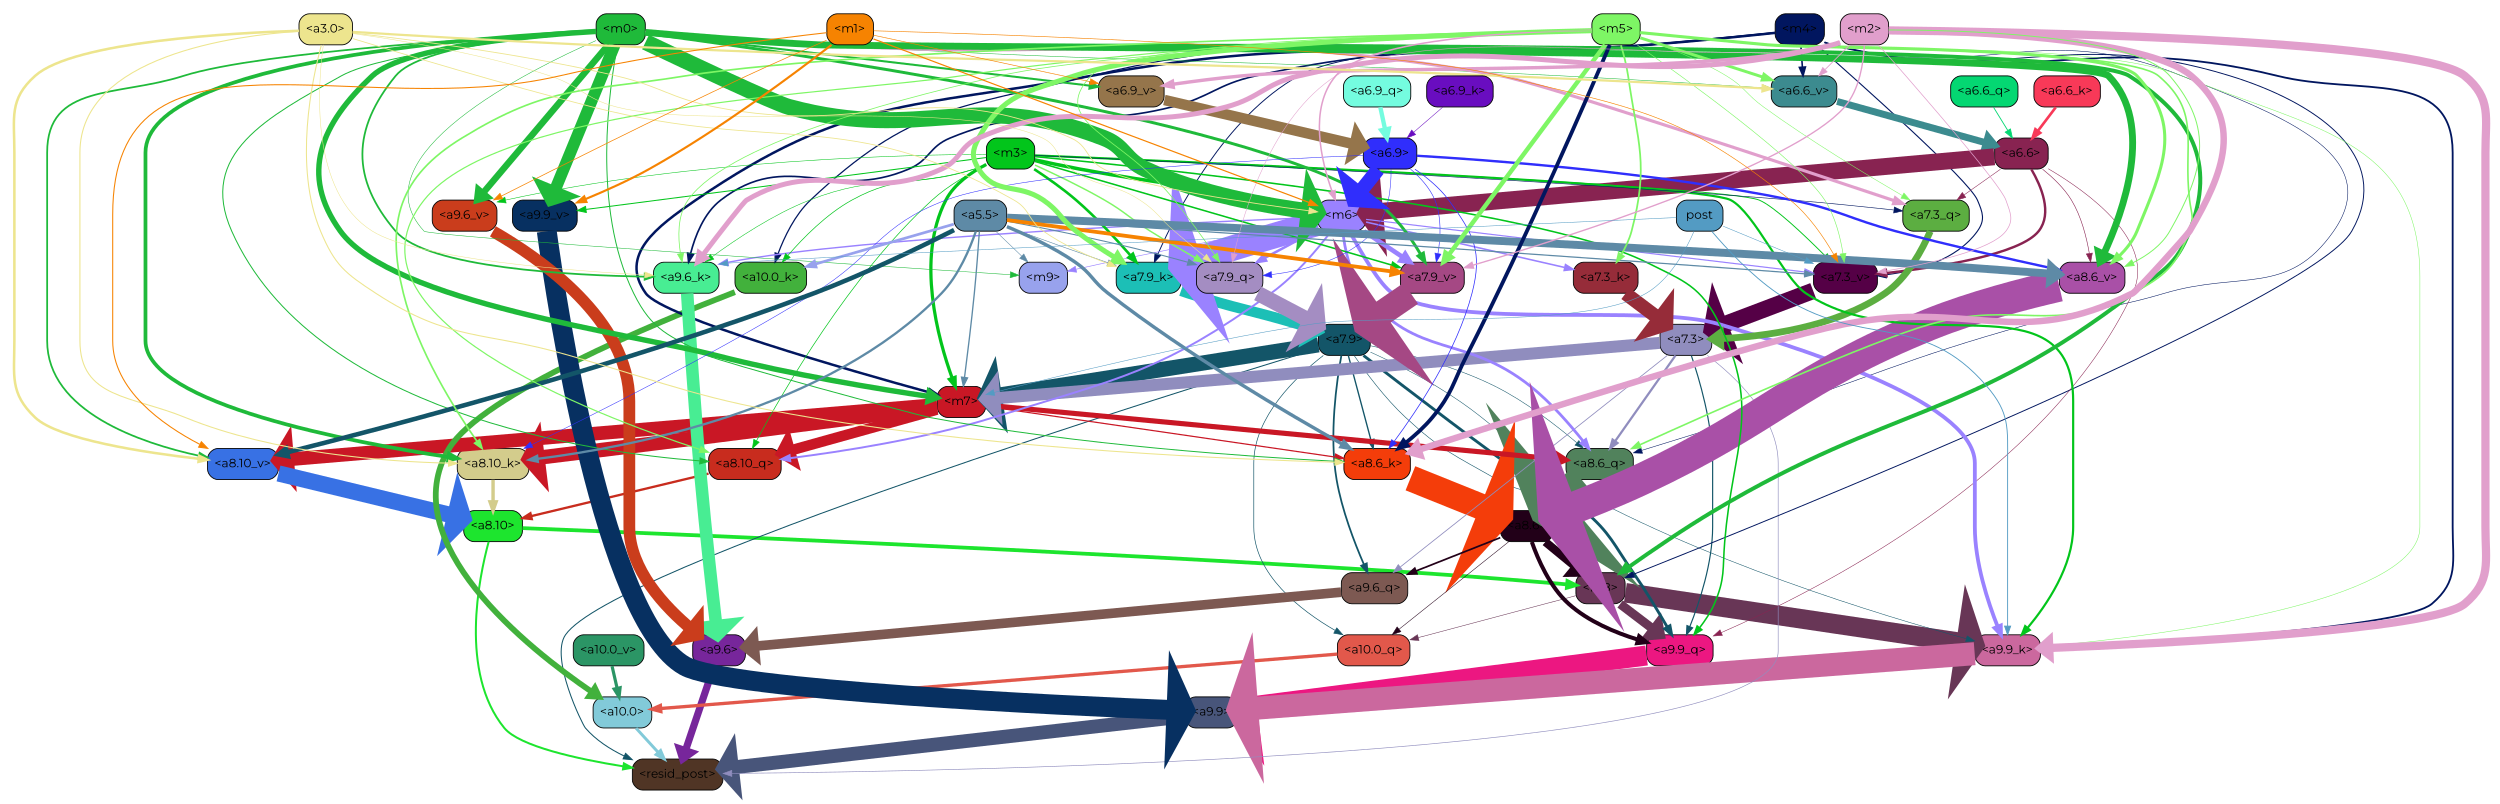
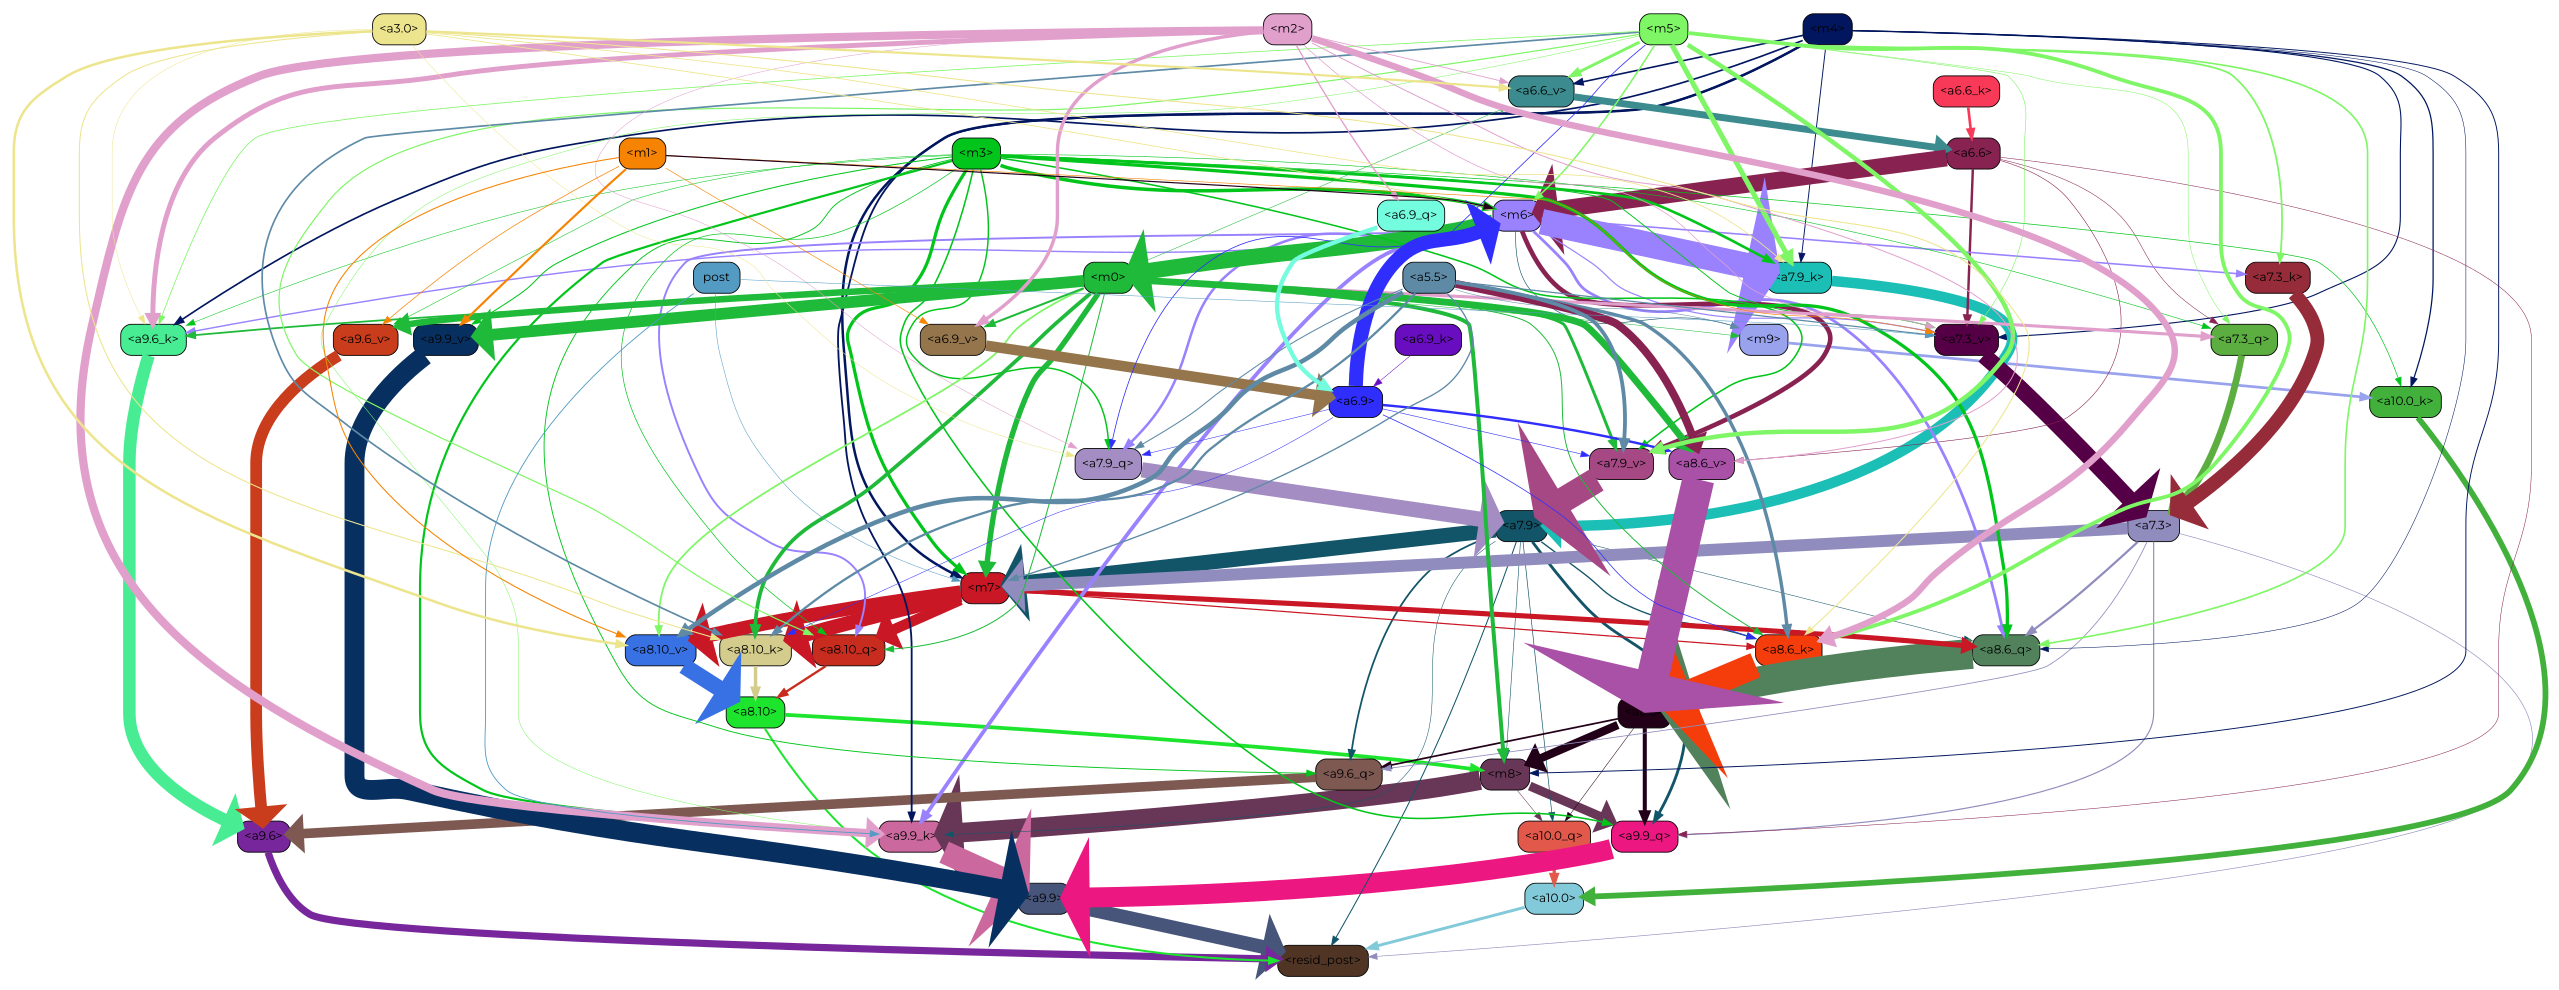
(1221, 47) -> (1463, 222)
(1989, 52) -> none
(736, 70) -> (766, 102)
(134, 87) -> (864, 435)
(2179, 88) -> (1902, 259)
(1984, 91) -> none
(1324, 97) -> (1602, 123)
(1102, 125) -> (1075, 177)
(1066, 126) -> (1291, 253)
(1465, 178) -> (1730, 207)
none -> (1439, 188)
(1675, 198) -> (1344, 125)
(1117, 208) -> (910, 351)
(916, 235) -> (2075, 370)
(1503, 241) -> (1625, 331)
(1057, 245) -> none
(1083, 245) -> none
(1166, 250) -> (1596, 323)
(1392, 250) -> (1830, 334)
(1247, 252) -> (1601, 330)
(1508, 271) -> (2223, 261)
(626, 357) -> (1123, 490)
(1713, 491) -> (2021, 796)
(609, 650) -> none
none -> (617, 665)
